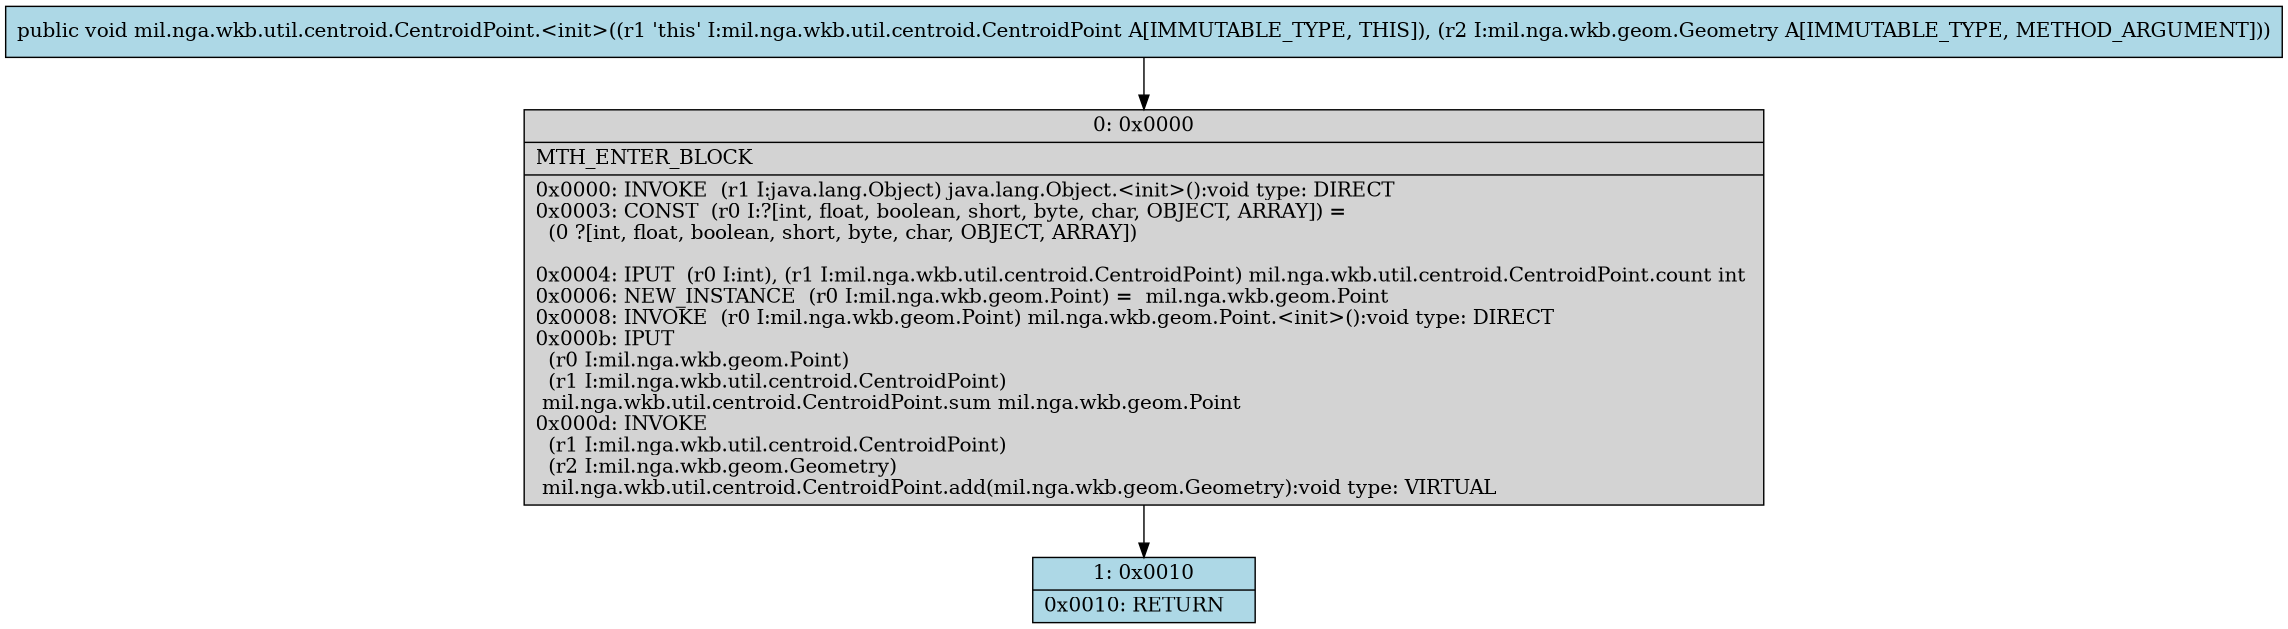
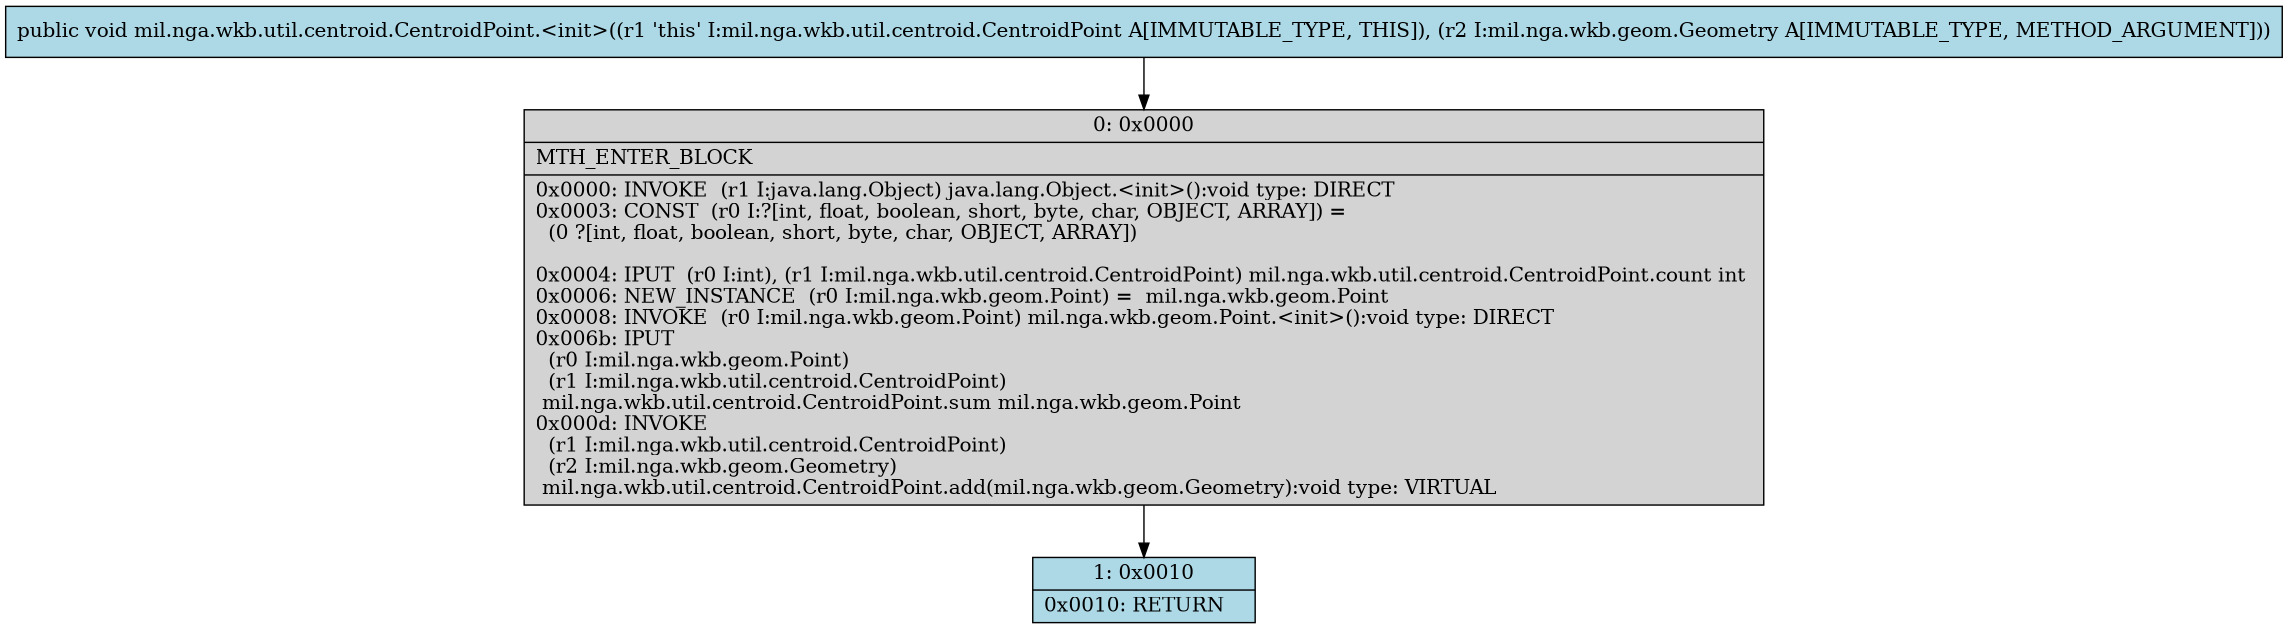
(611, 339) -> (611, 339)
